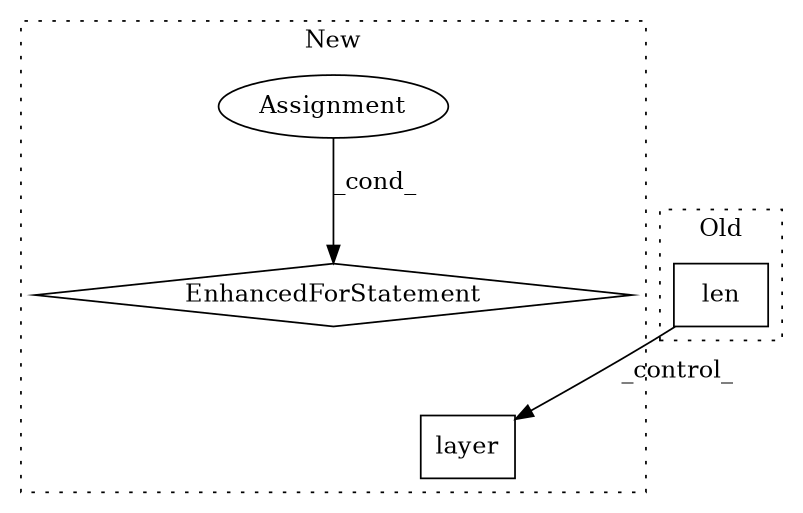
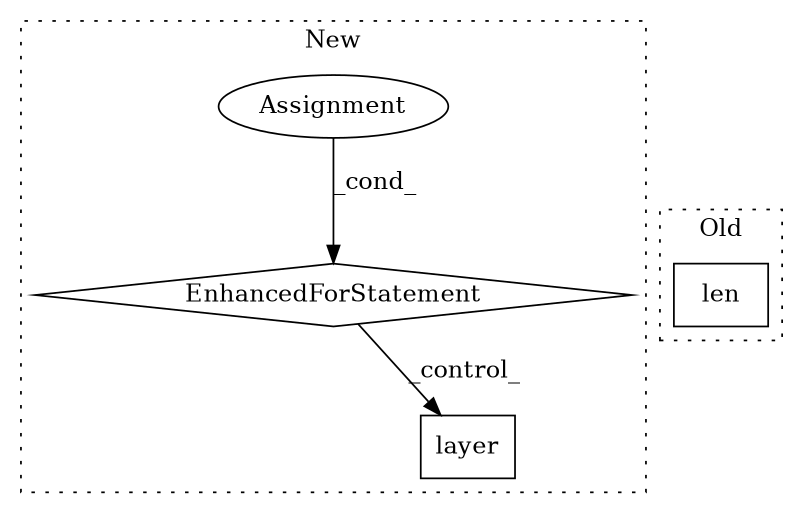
(603, 370) -> (393, 363)
